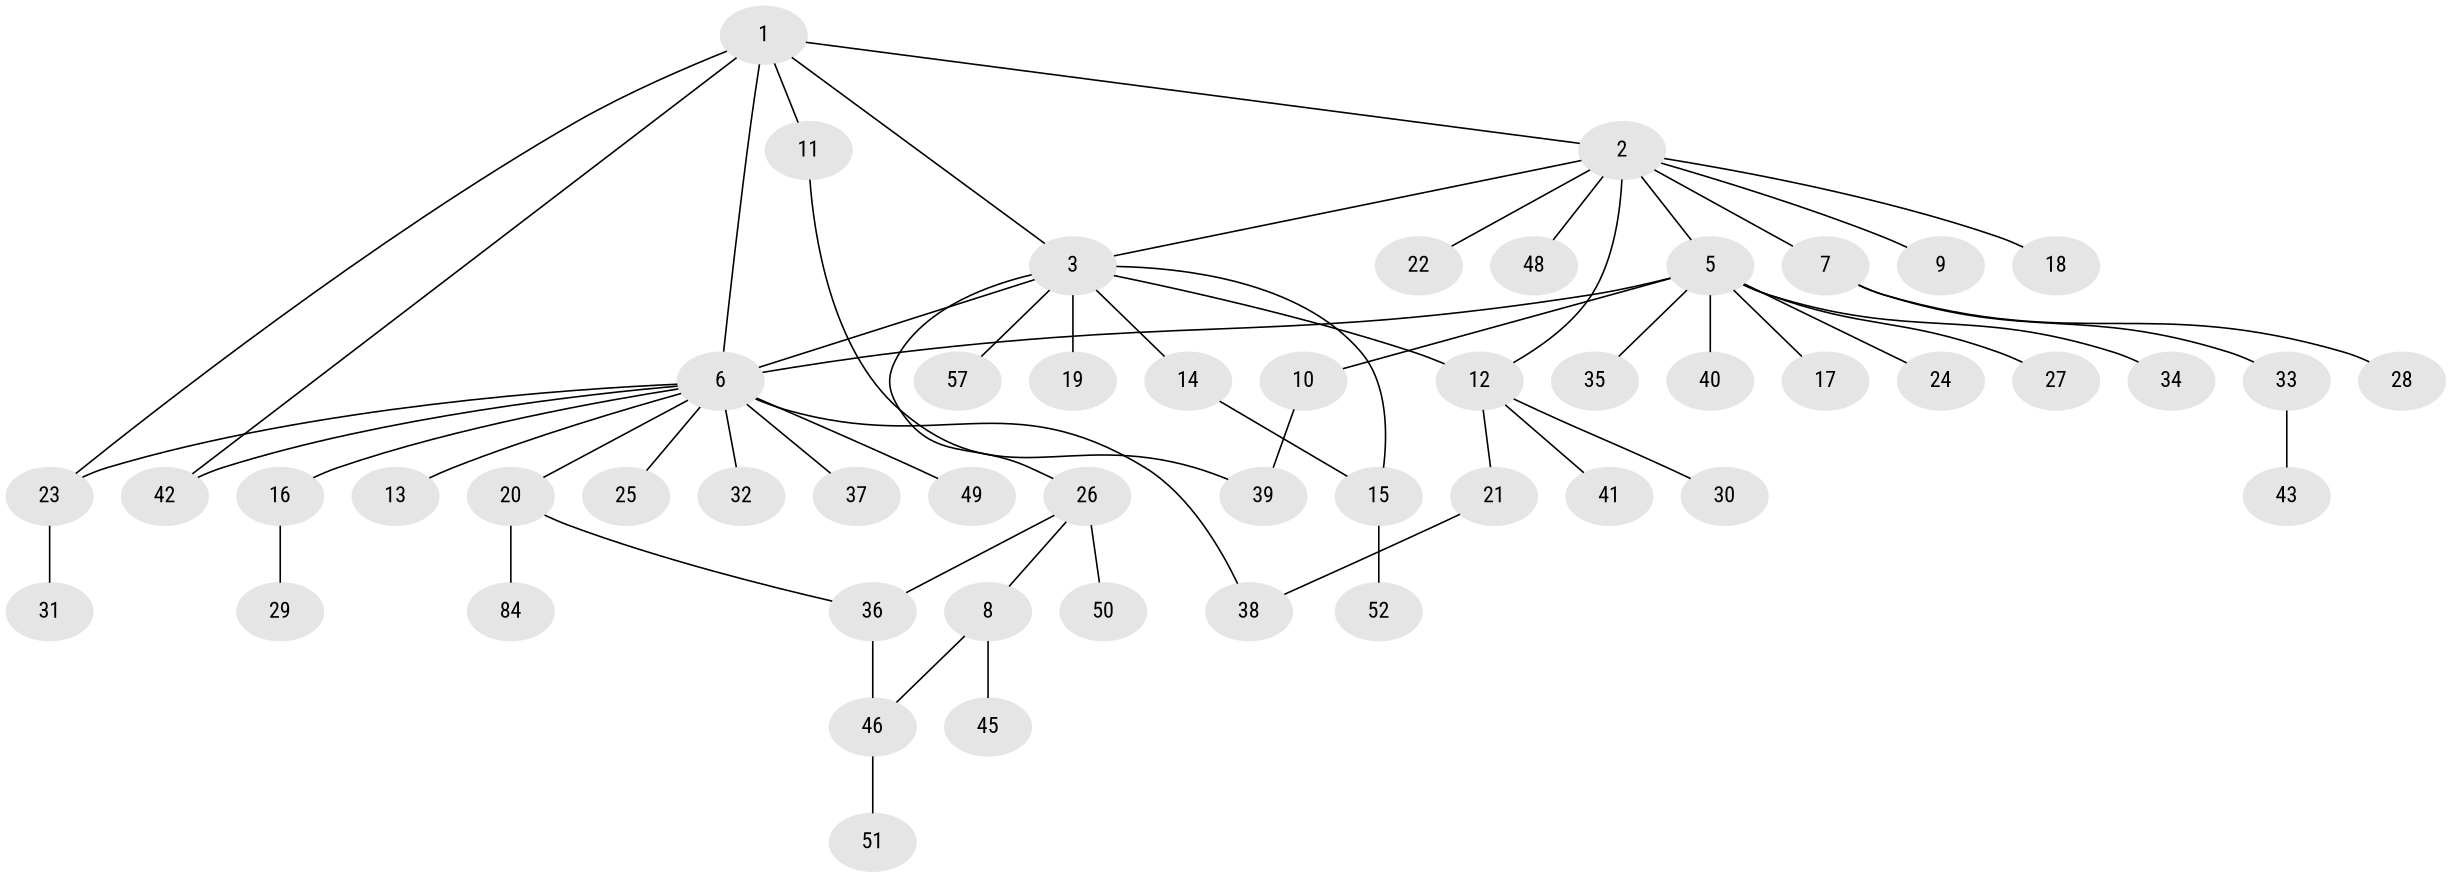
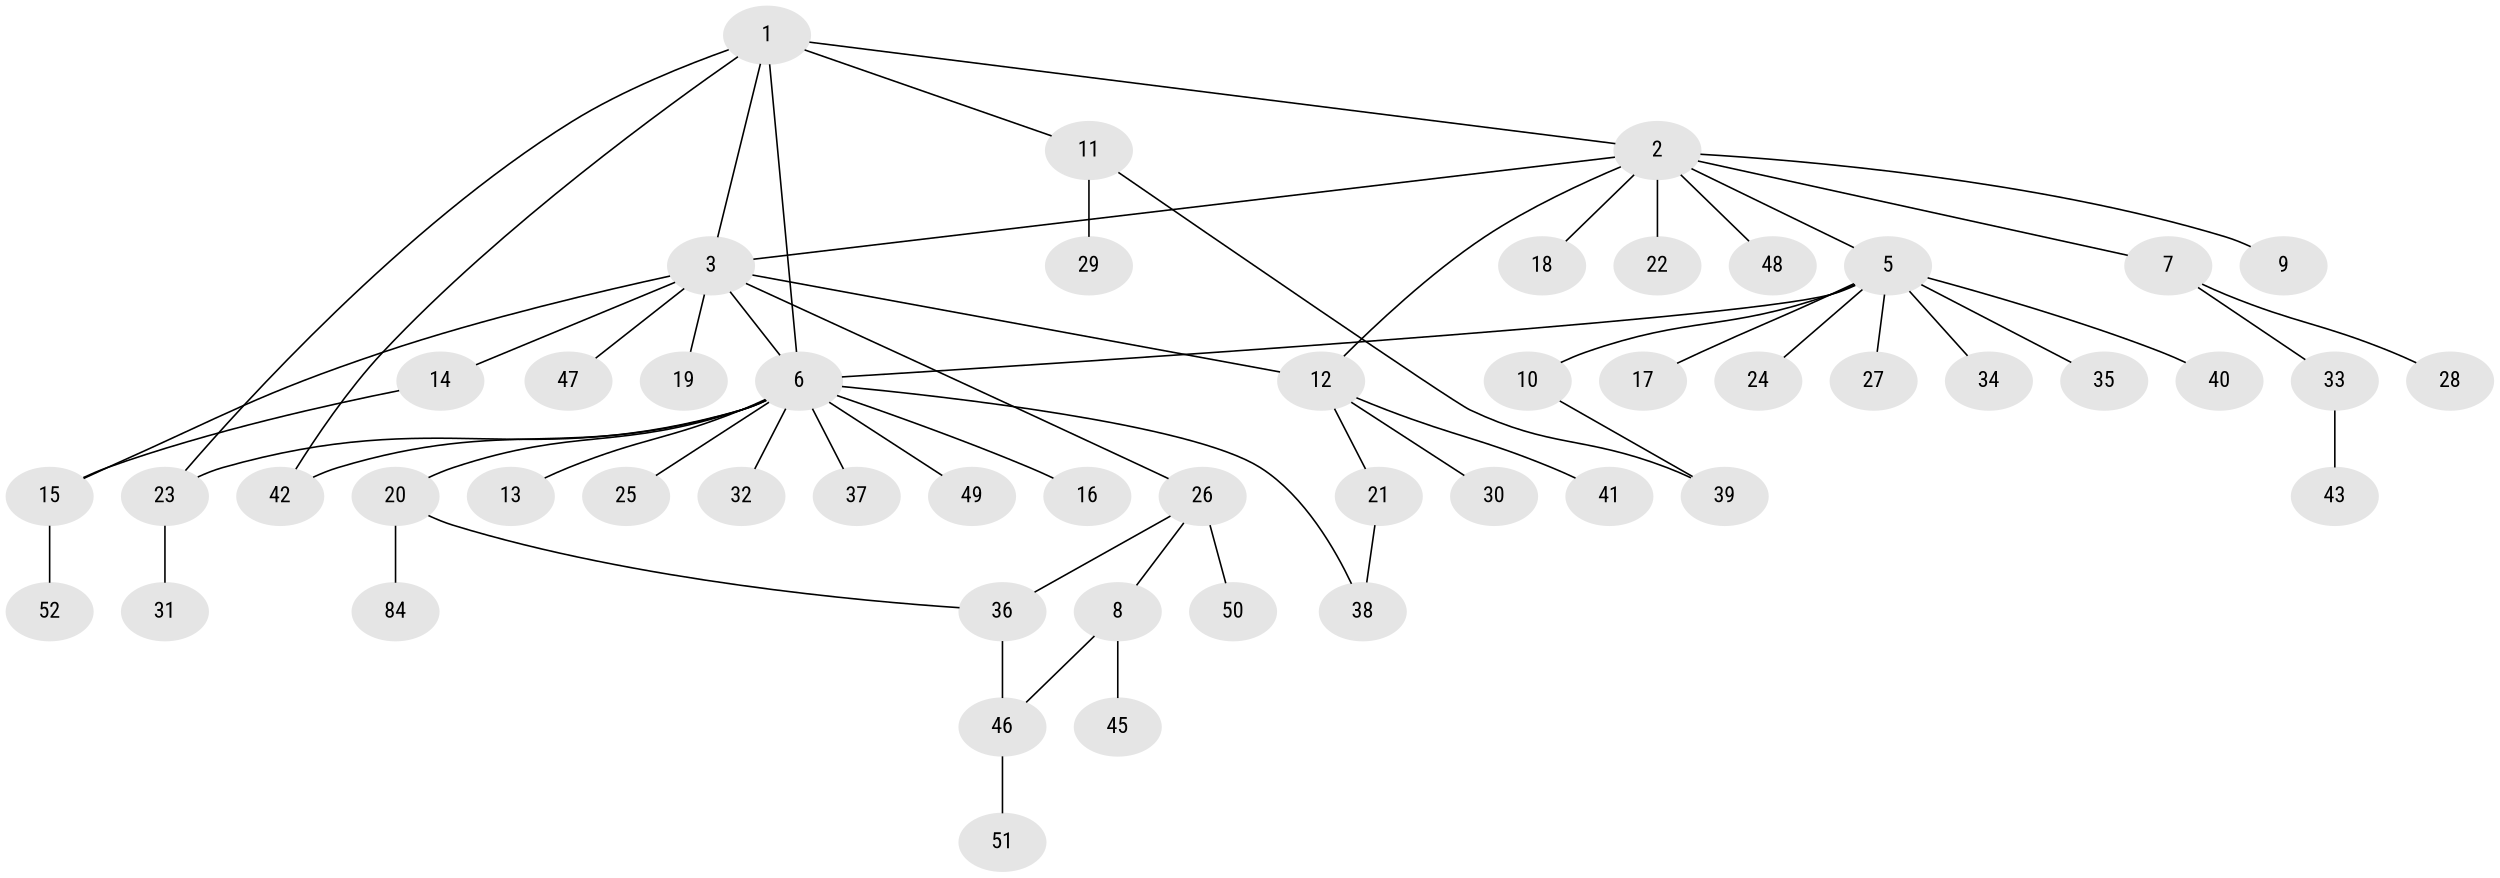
(958, 381) -> (568, 381)
(280, 554) -> (1089, 208)
